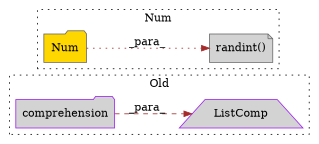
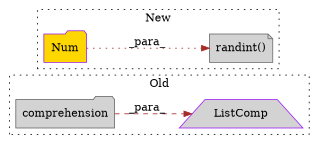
(158, 19) -> (158, 19)
(65, 48) -> (65, 48)
(65, 114) -> (65, 114)
